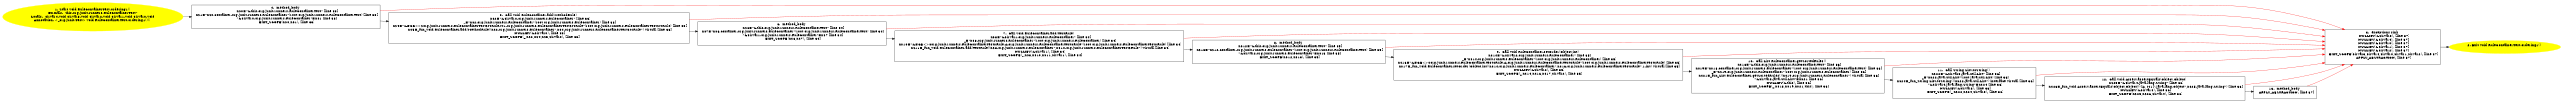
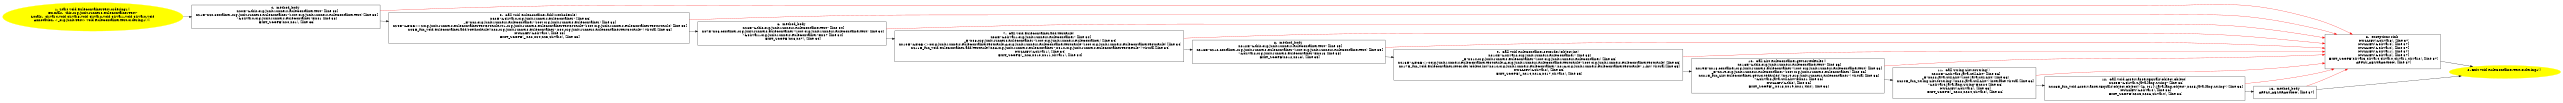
none -> (2388, 83)
